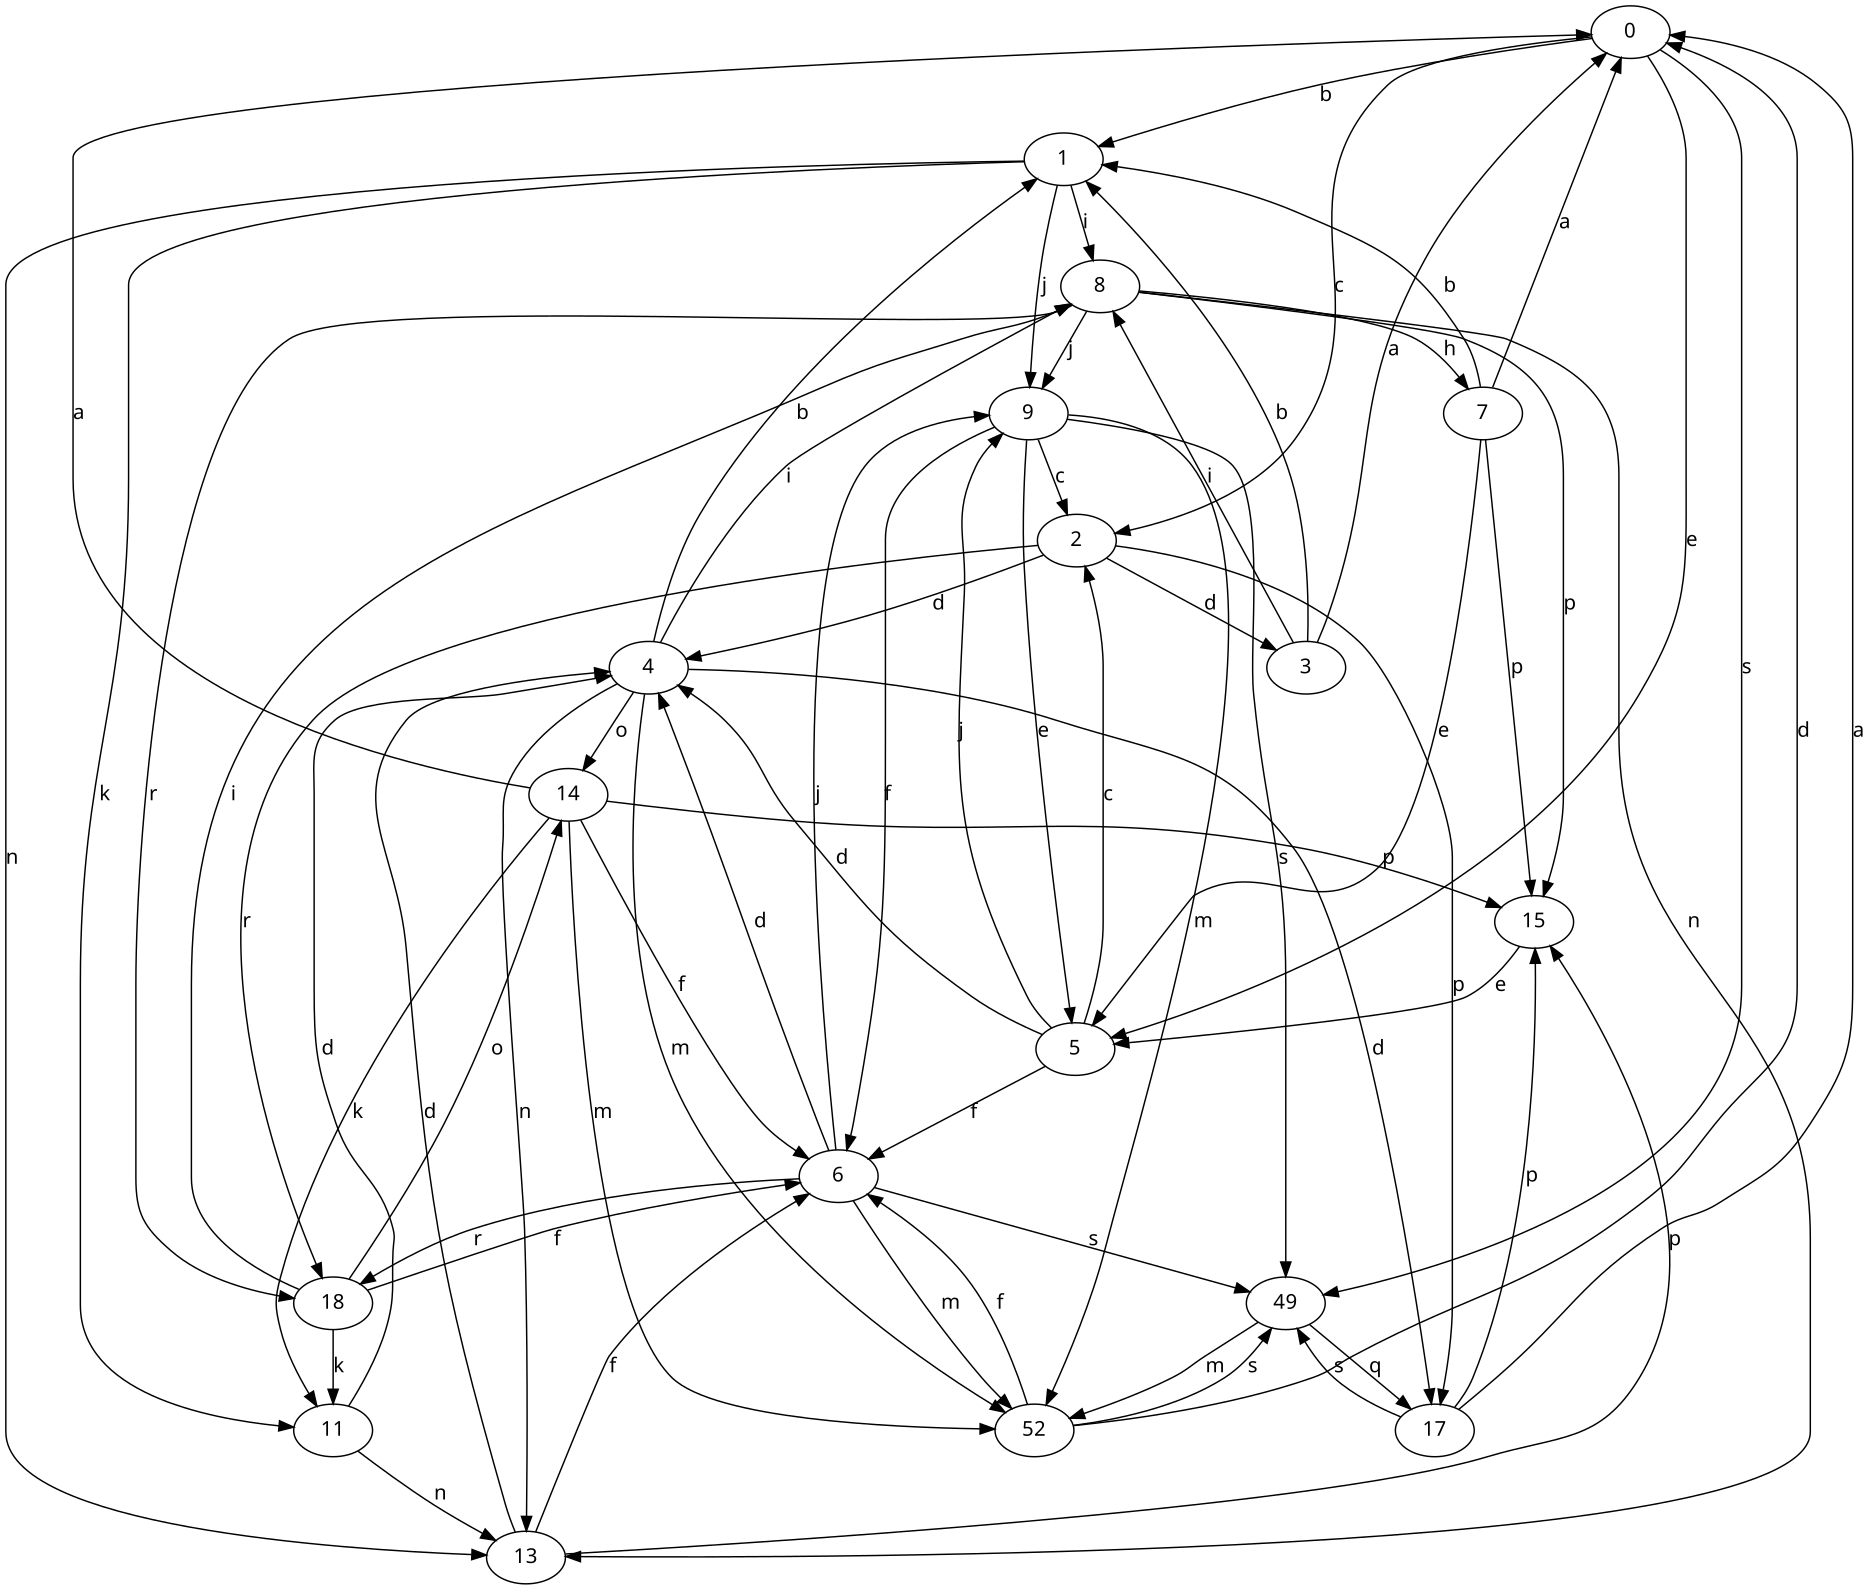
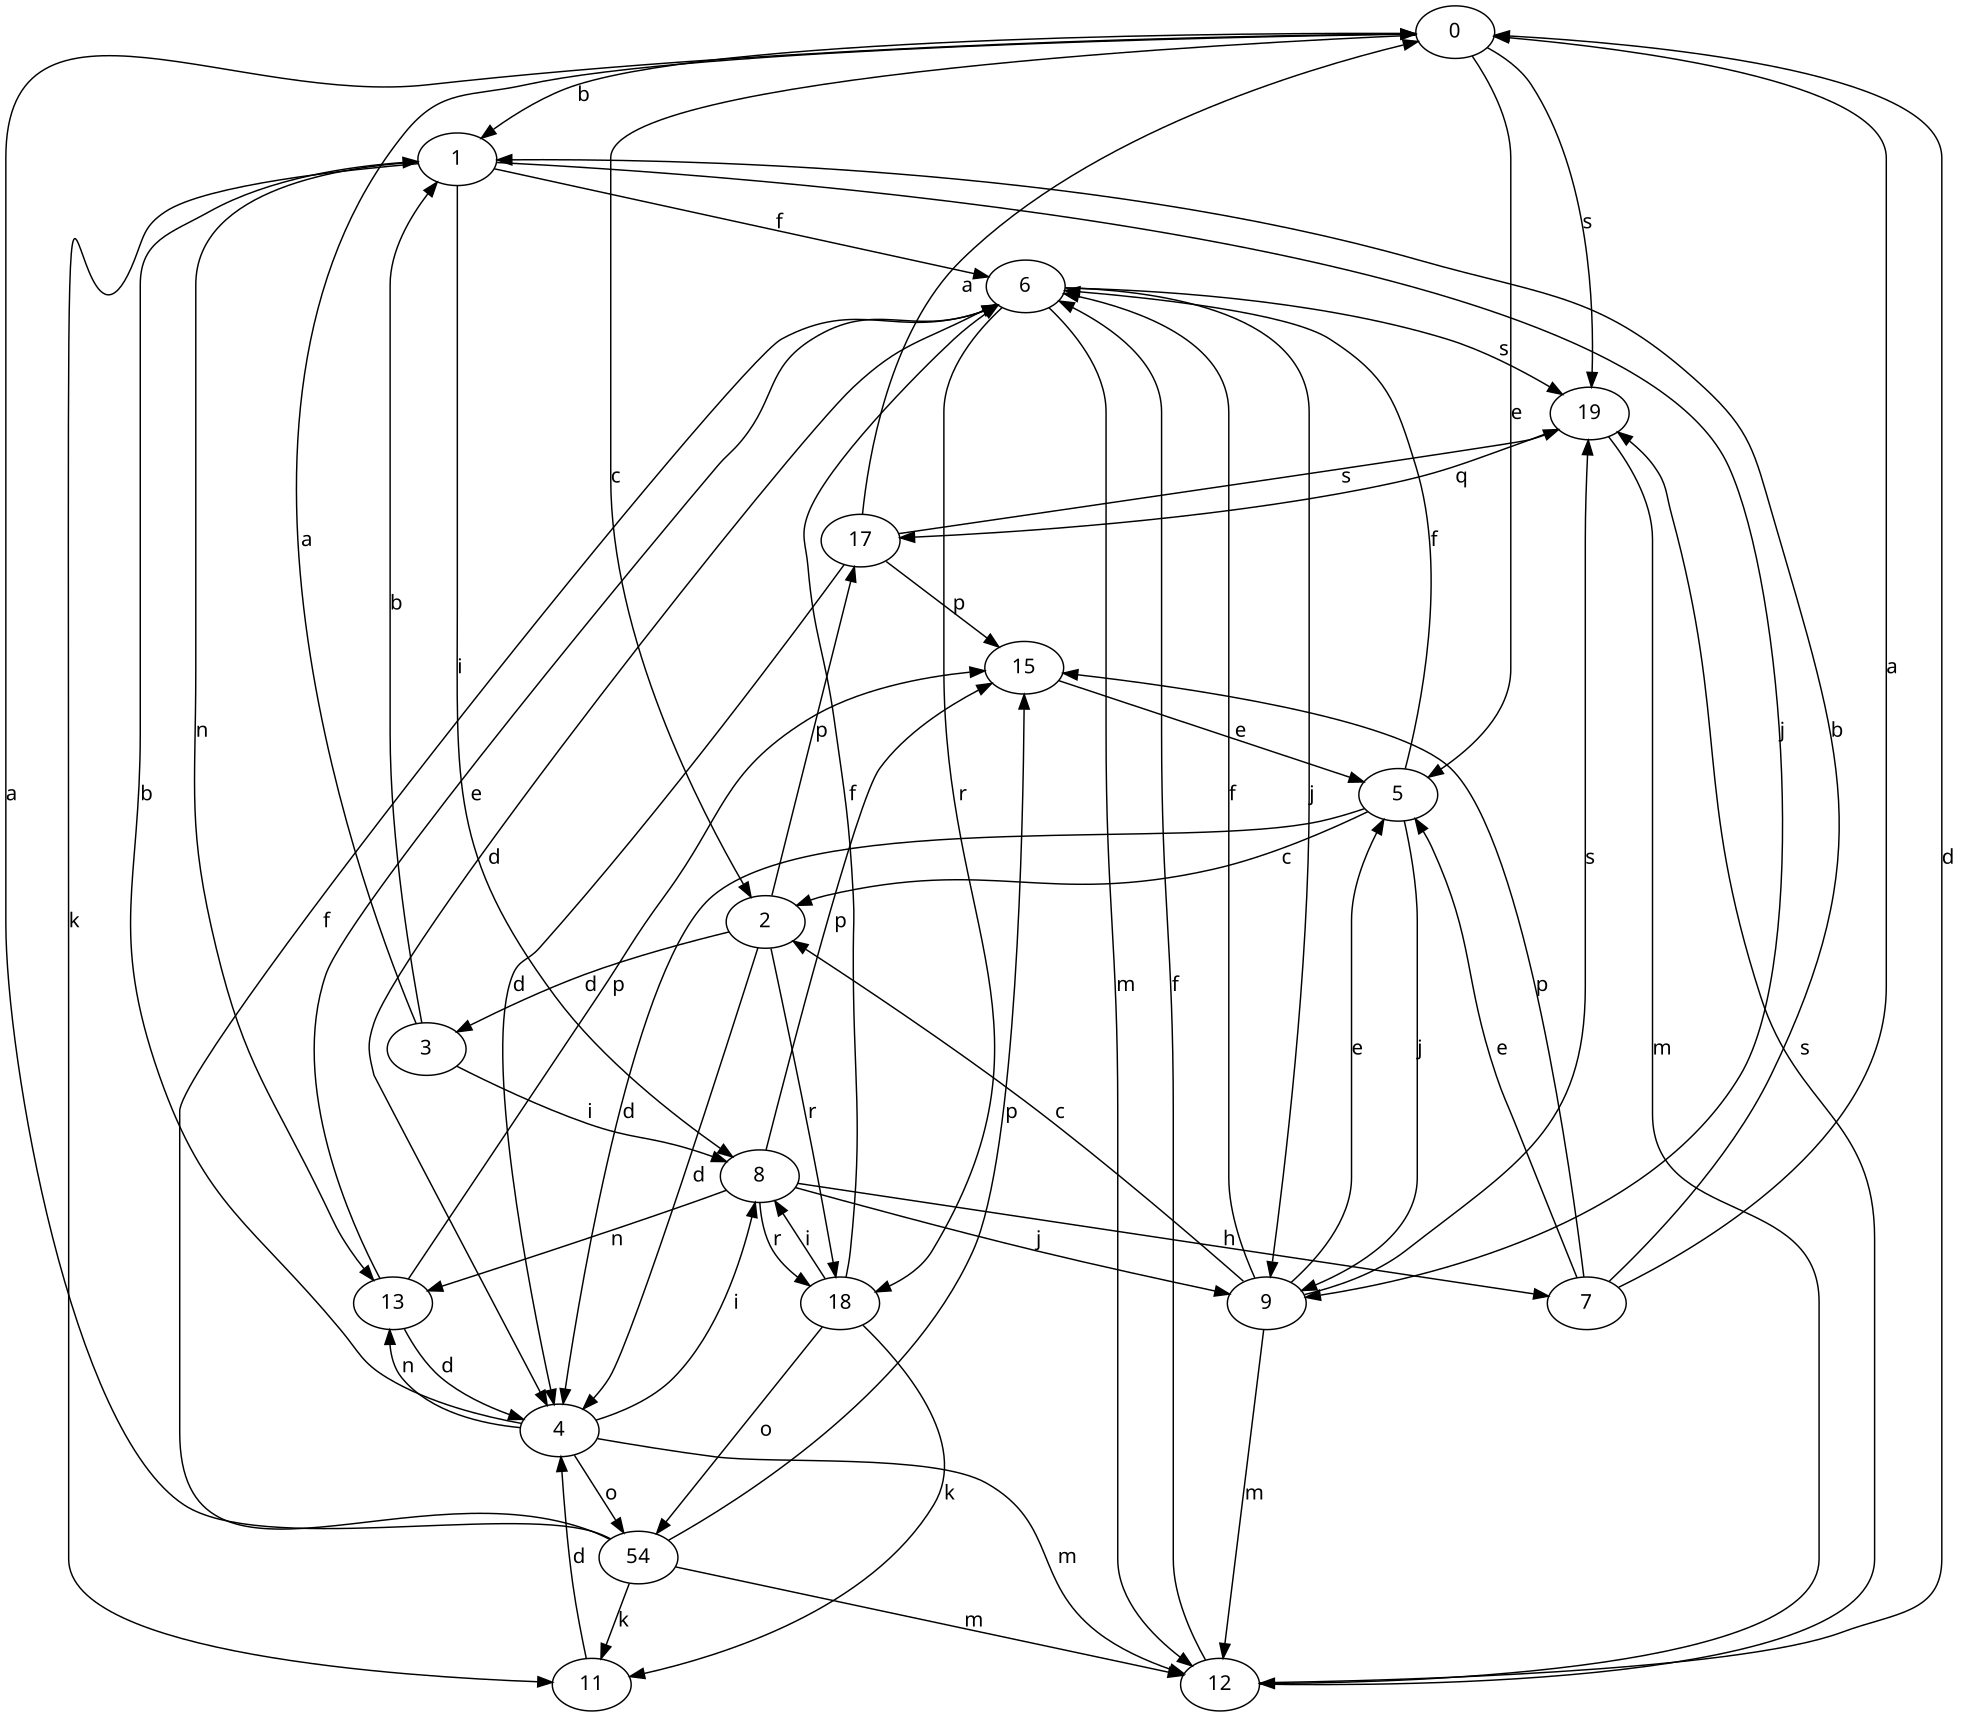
none -> (734, 221)
(1243, 794) -> (550, 936)
(568, 795) -> (639, 1558)
(1286, 1303) -> (1590, 413)
(613, 1367) -> (477, 795)
(1034, 1430) -> (1220, 1685)
(418, 1495) -> none
